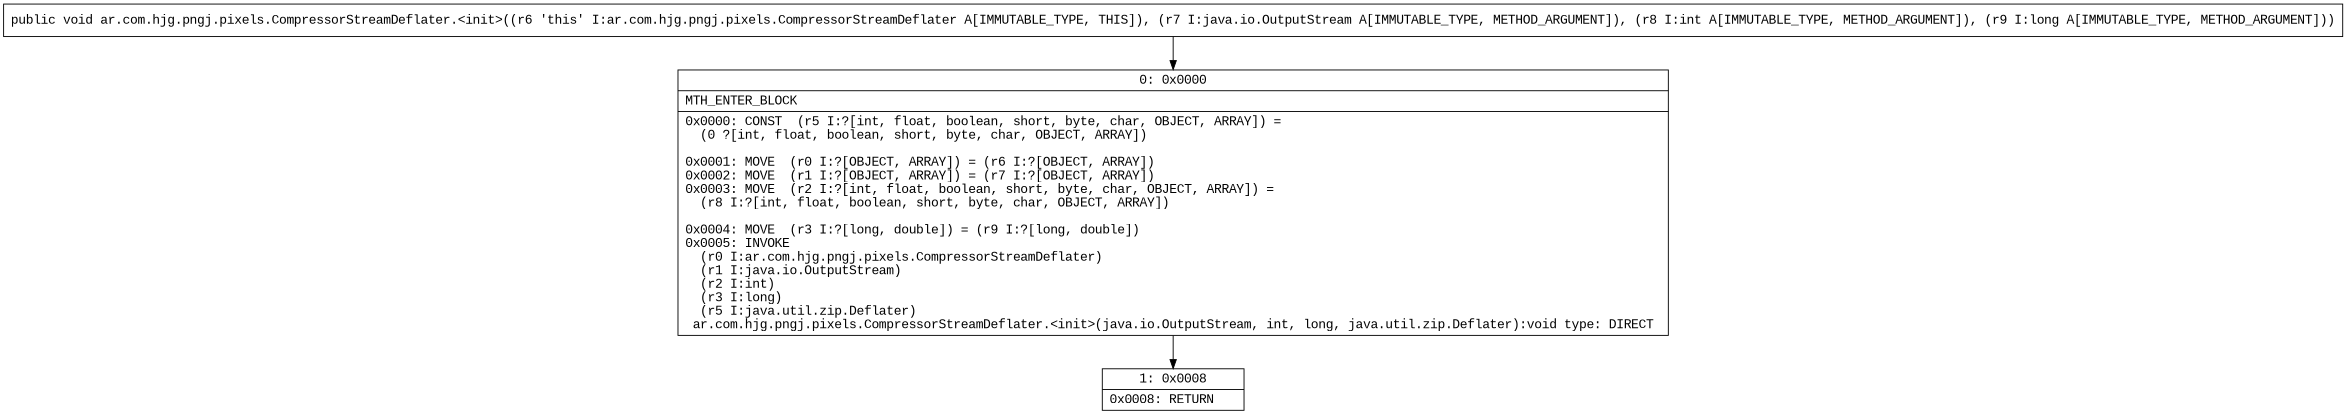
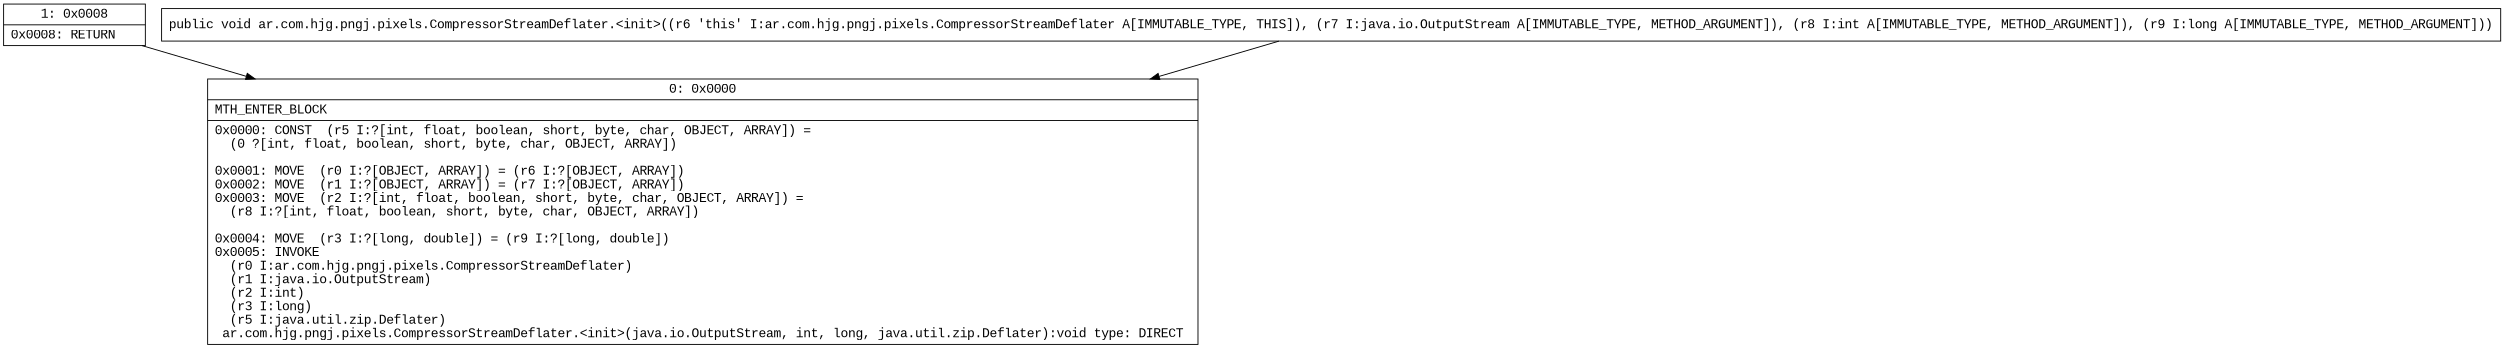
(1173, 348) -> (194, 61)
